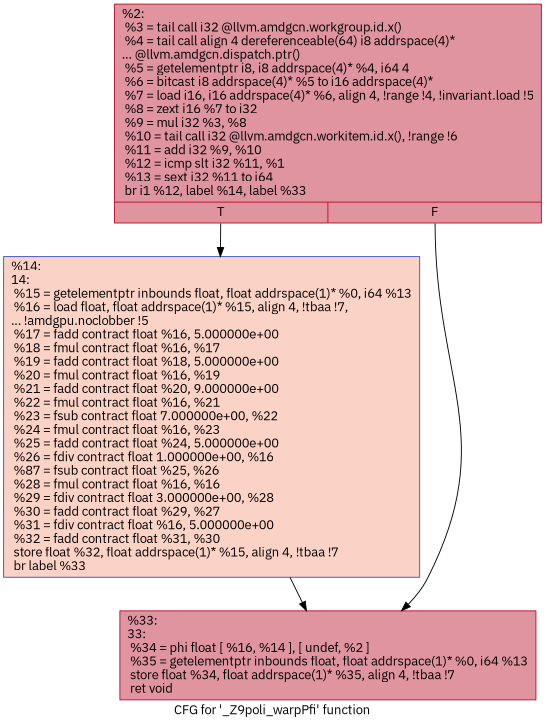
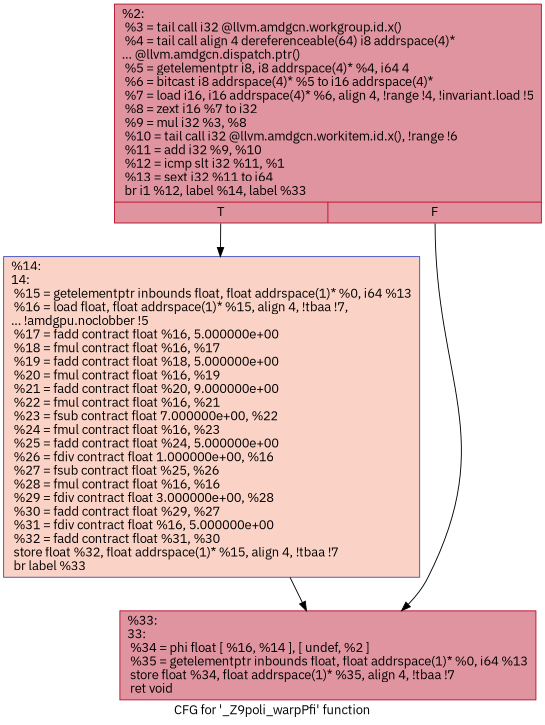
(115, 471) -> (115, 471)
